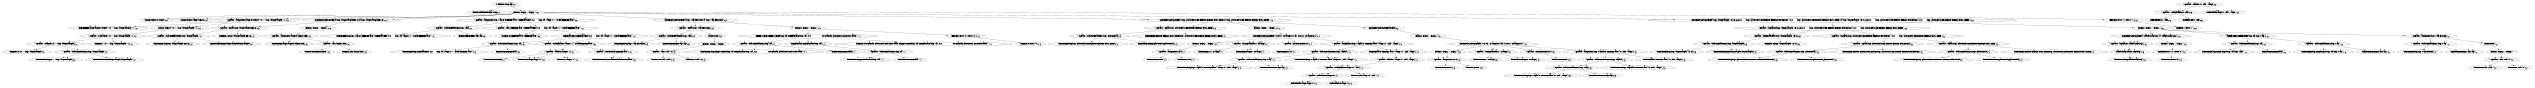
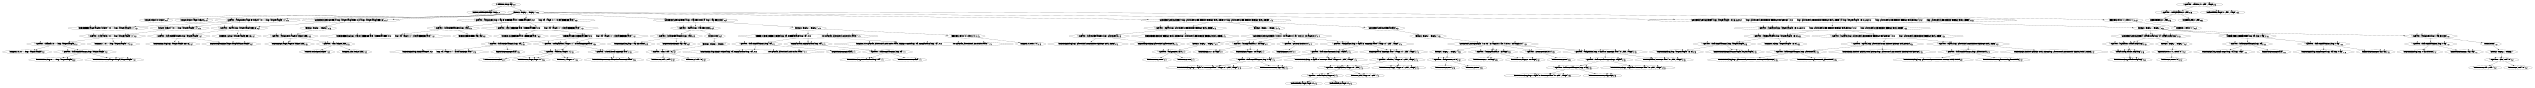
none -> (1399, 68)
